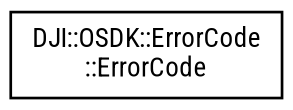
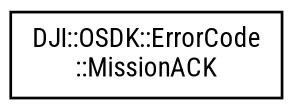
(146, 55) -> (146, 55)
